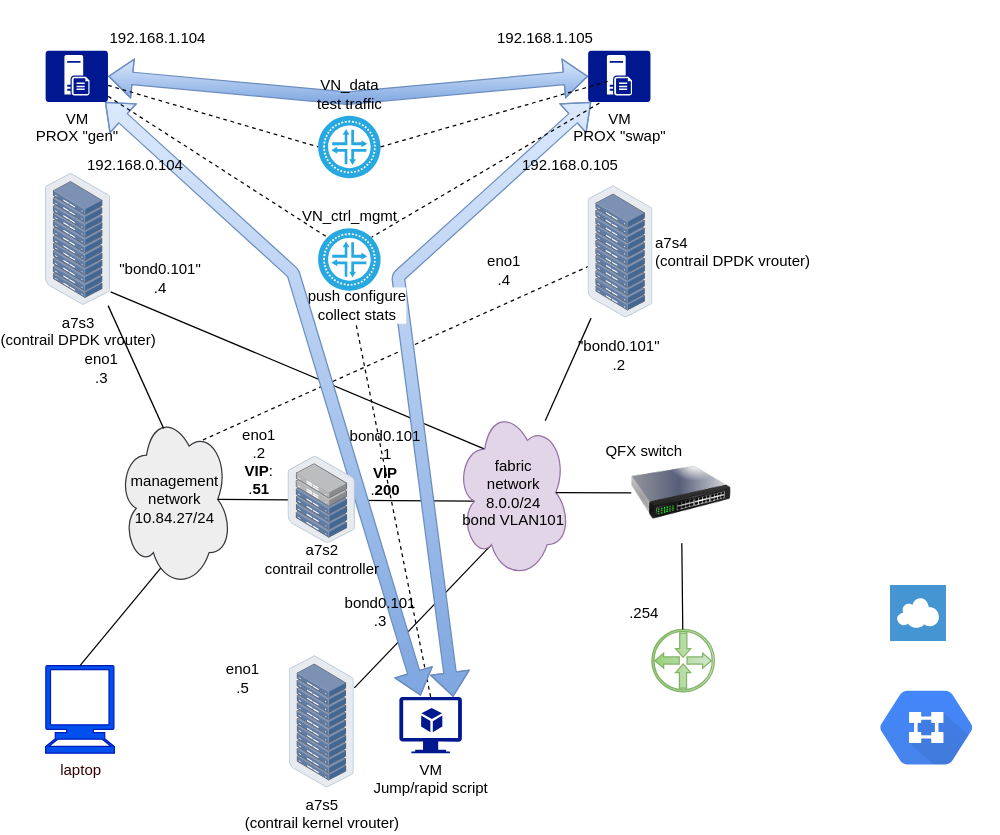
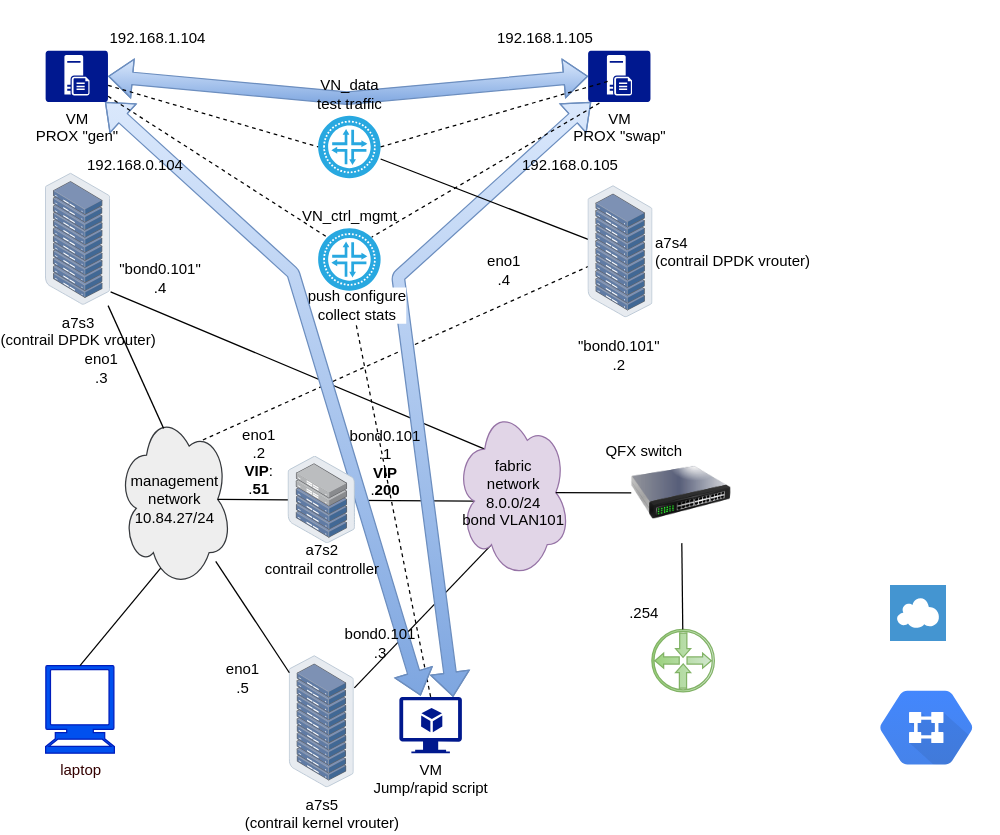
(568, 369) -> (484, 199)
(381, 612) -> (381, 643)
none -> (253, 617)
